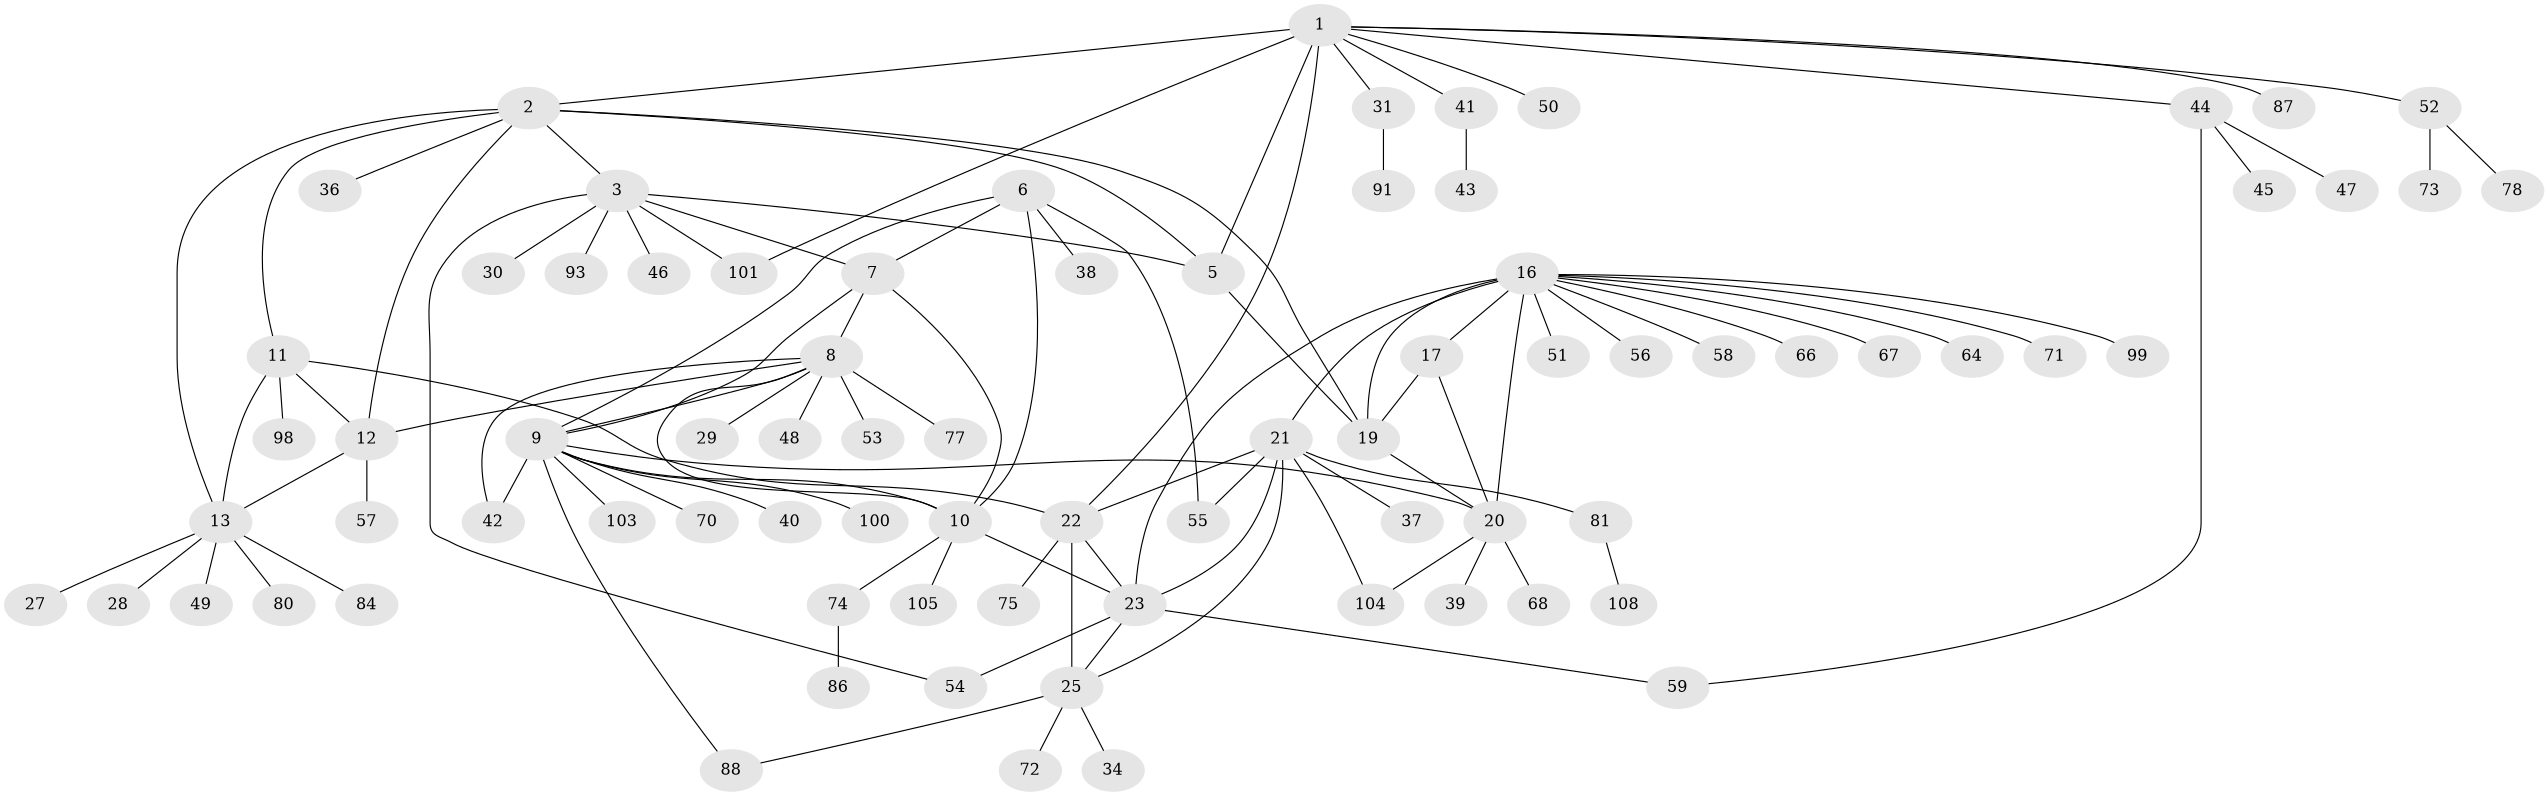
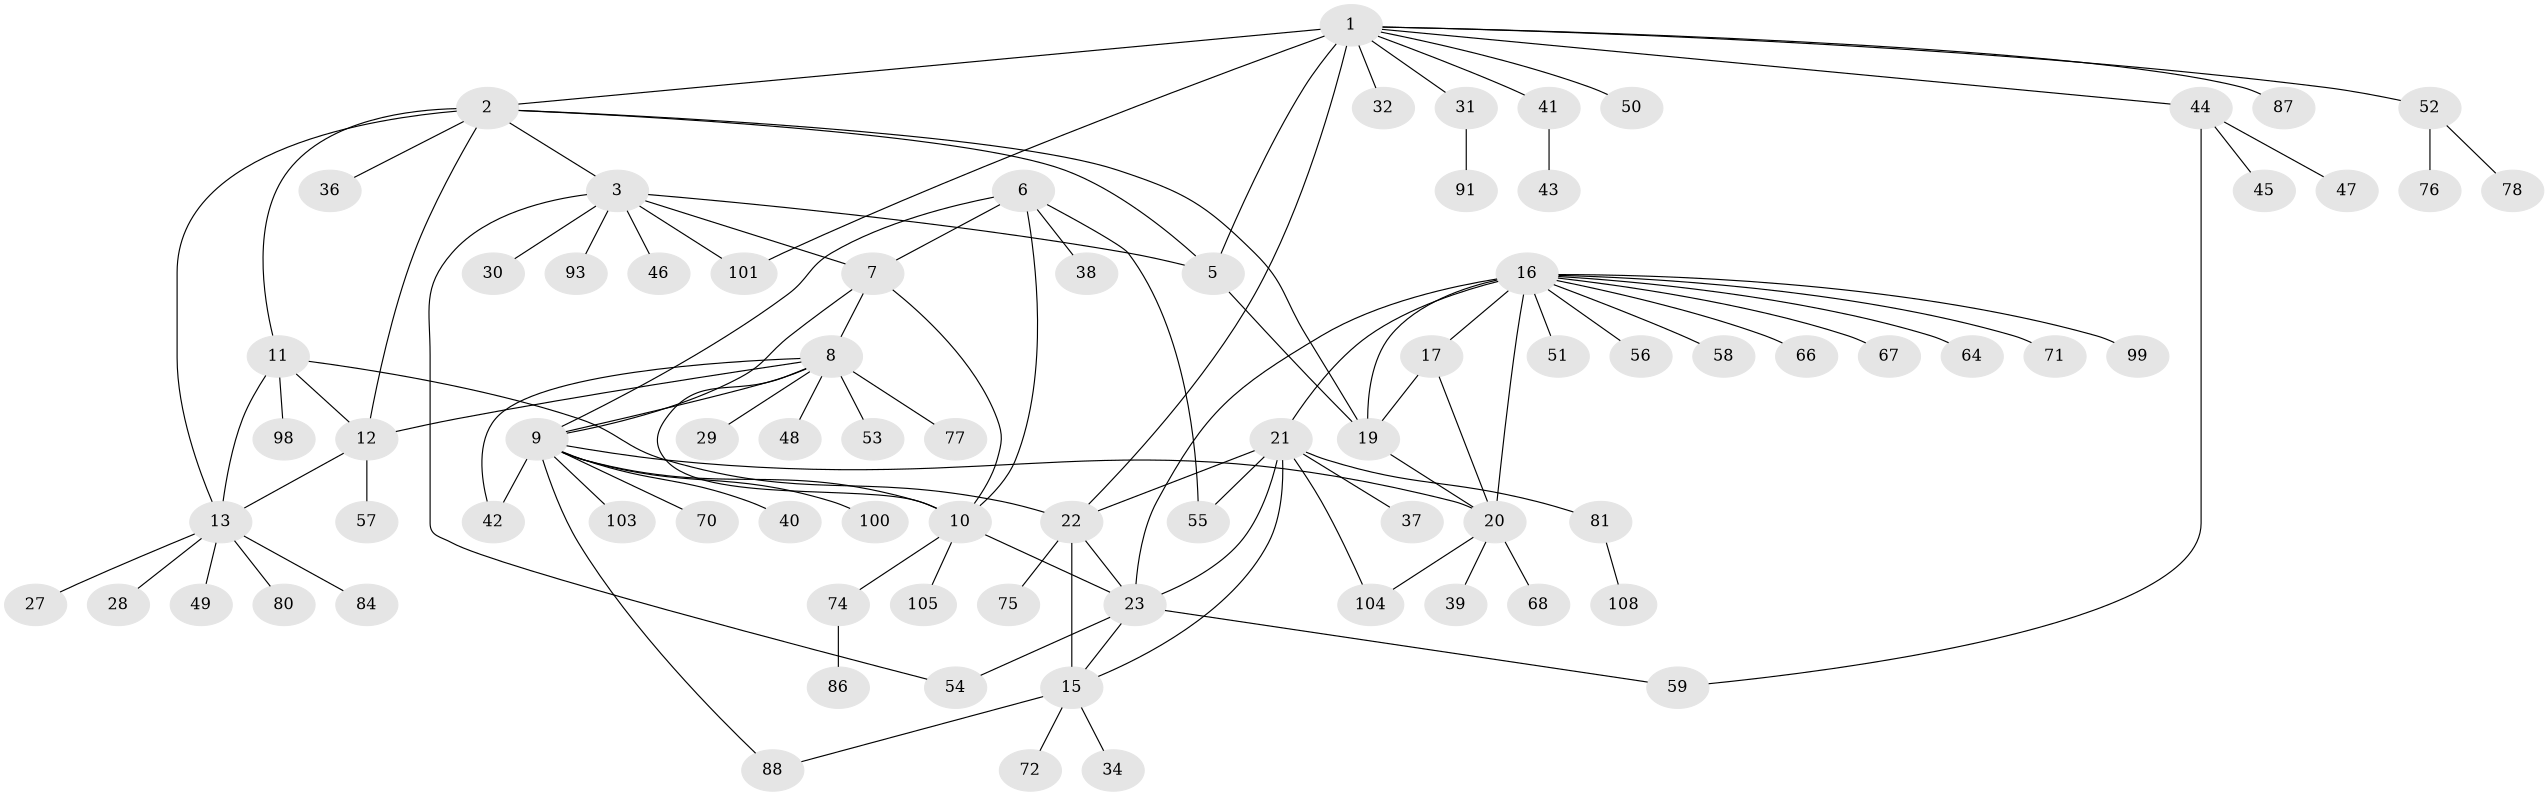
none -> (1383, 108)
(2430, 191) -> (2430, 191)
(1072, 688) -> (1072, 688)
